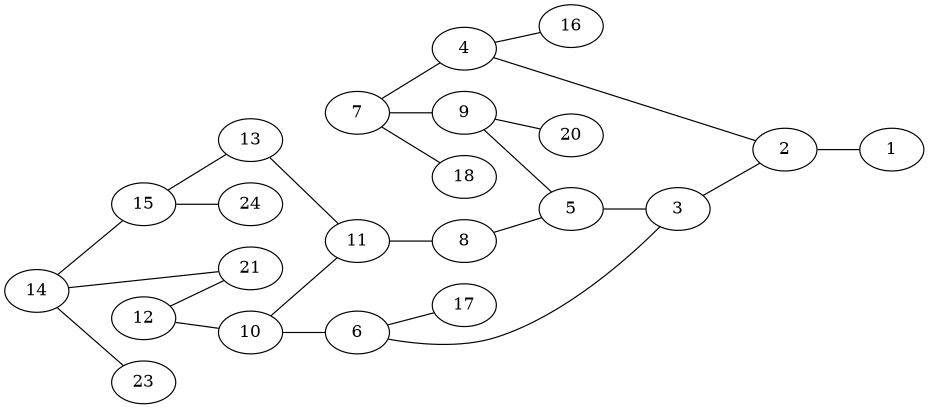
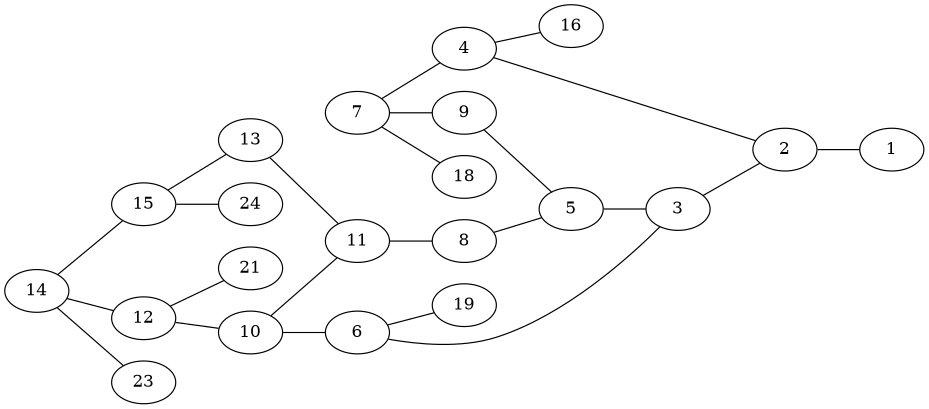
(571, 135) -> none
(144, 280) -> (90, 305)
(464, 305) -> (464, 305)
